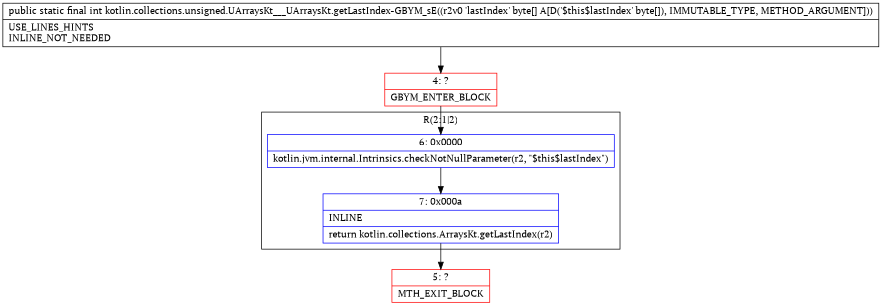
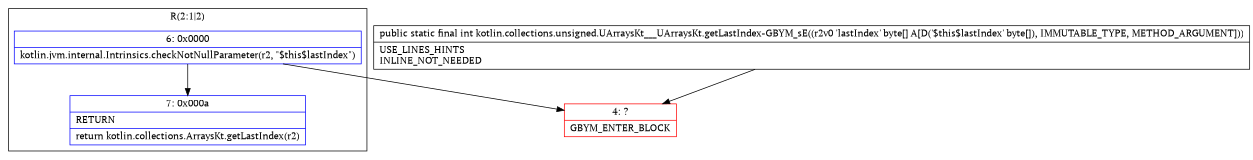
(441, 117) -> (420, 87)
(346, 218) -> (96, 120)
(441, 286) -> none
